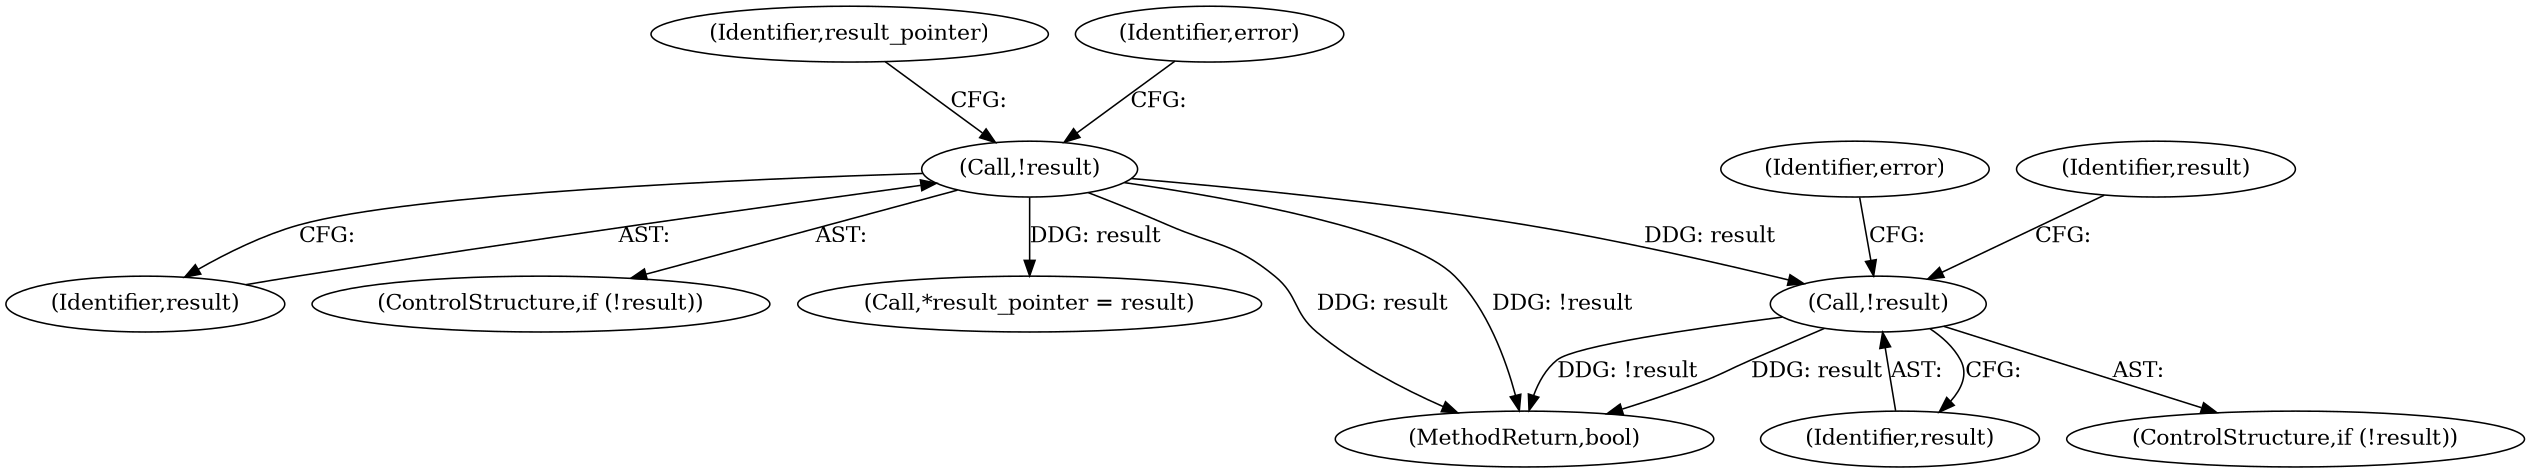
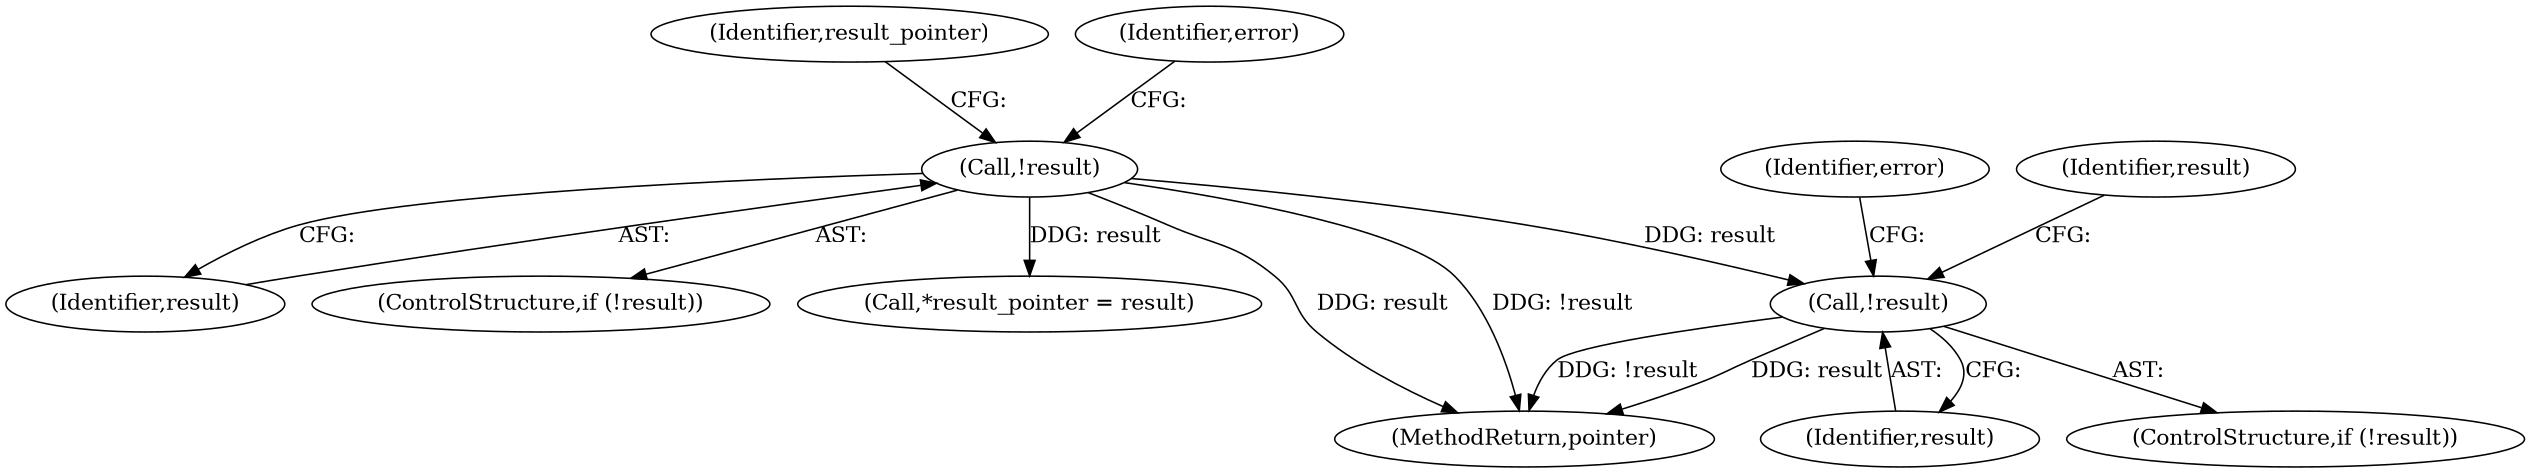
(1525, 439) -> (1525, 439)
